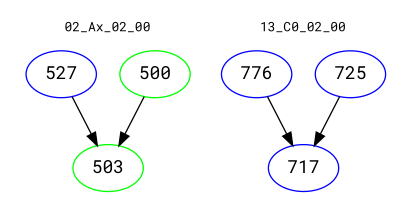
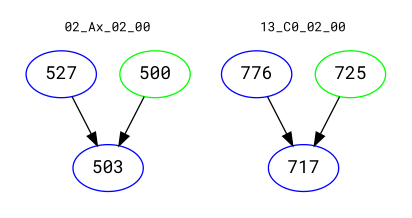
(350, 74) -> (350, 74)
(108, 168) -> (108, 168)
